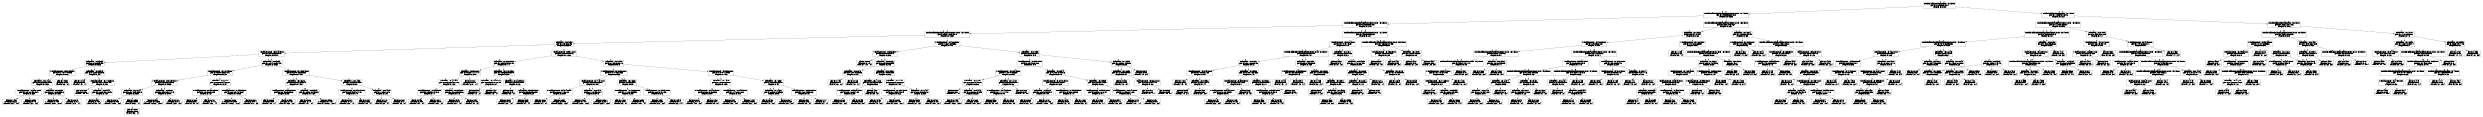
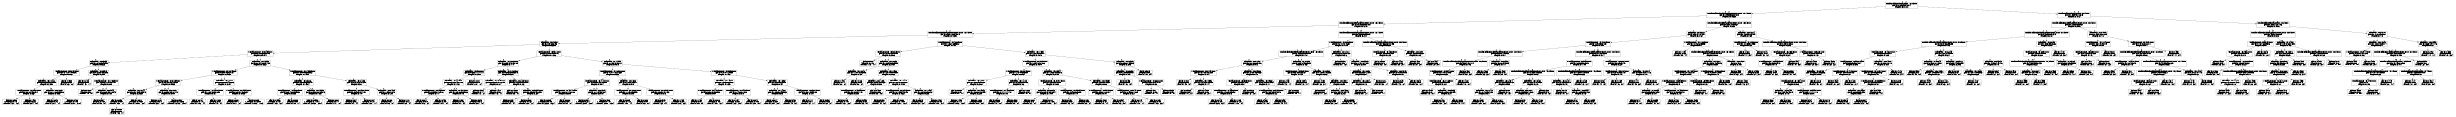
(2293, 58) -> (2279, 68)
